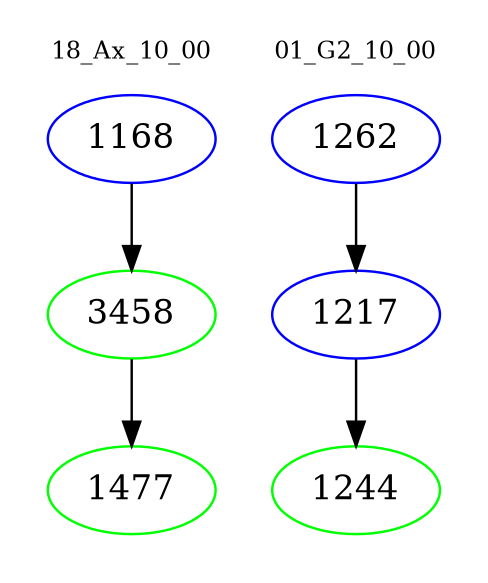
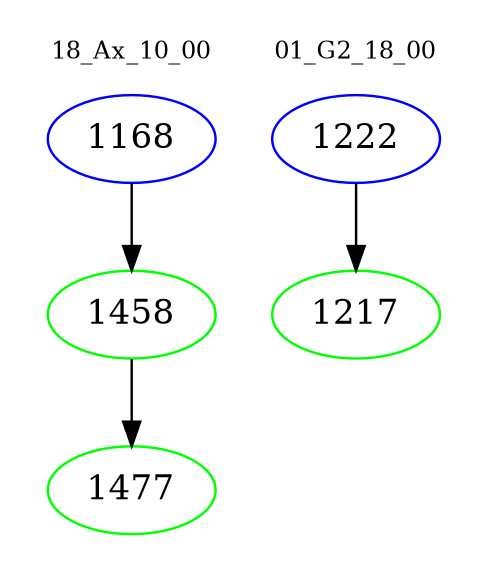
(356, 52) -> (356, 52)
(356, 139) -> (356, 139)
(132, 315) -> (132, 315)
(356, 315) -> (356, 315)
(356, 490) -> none
